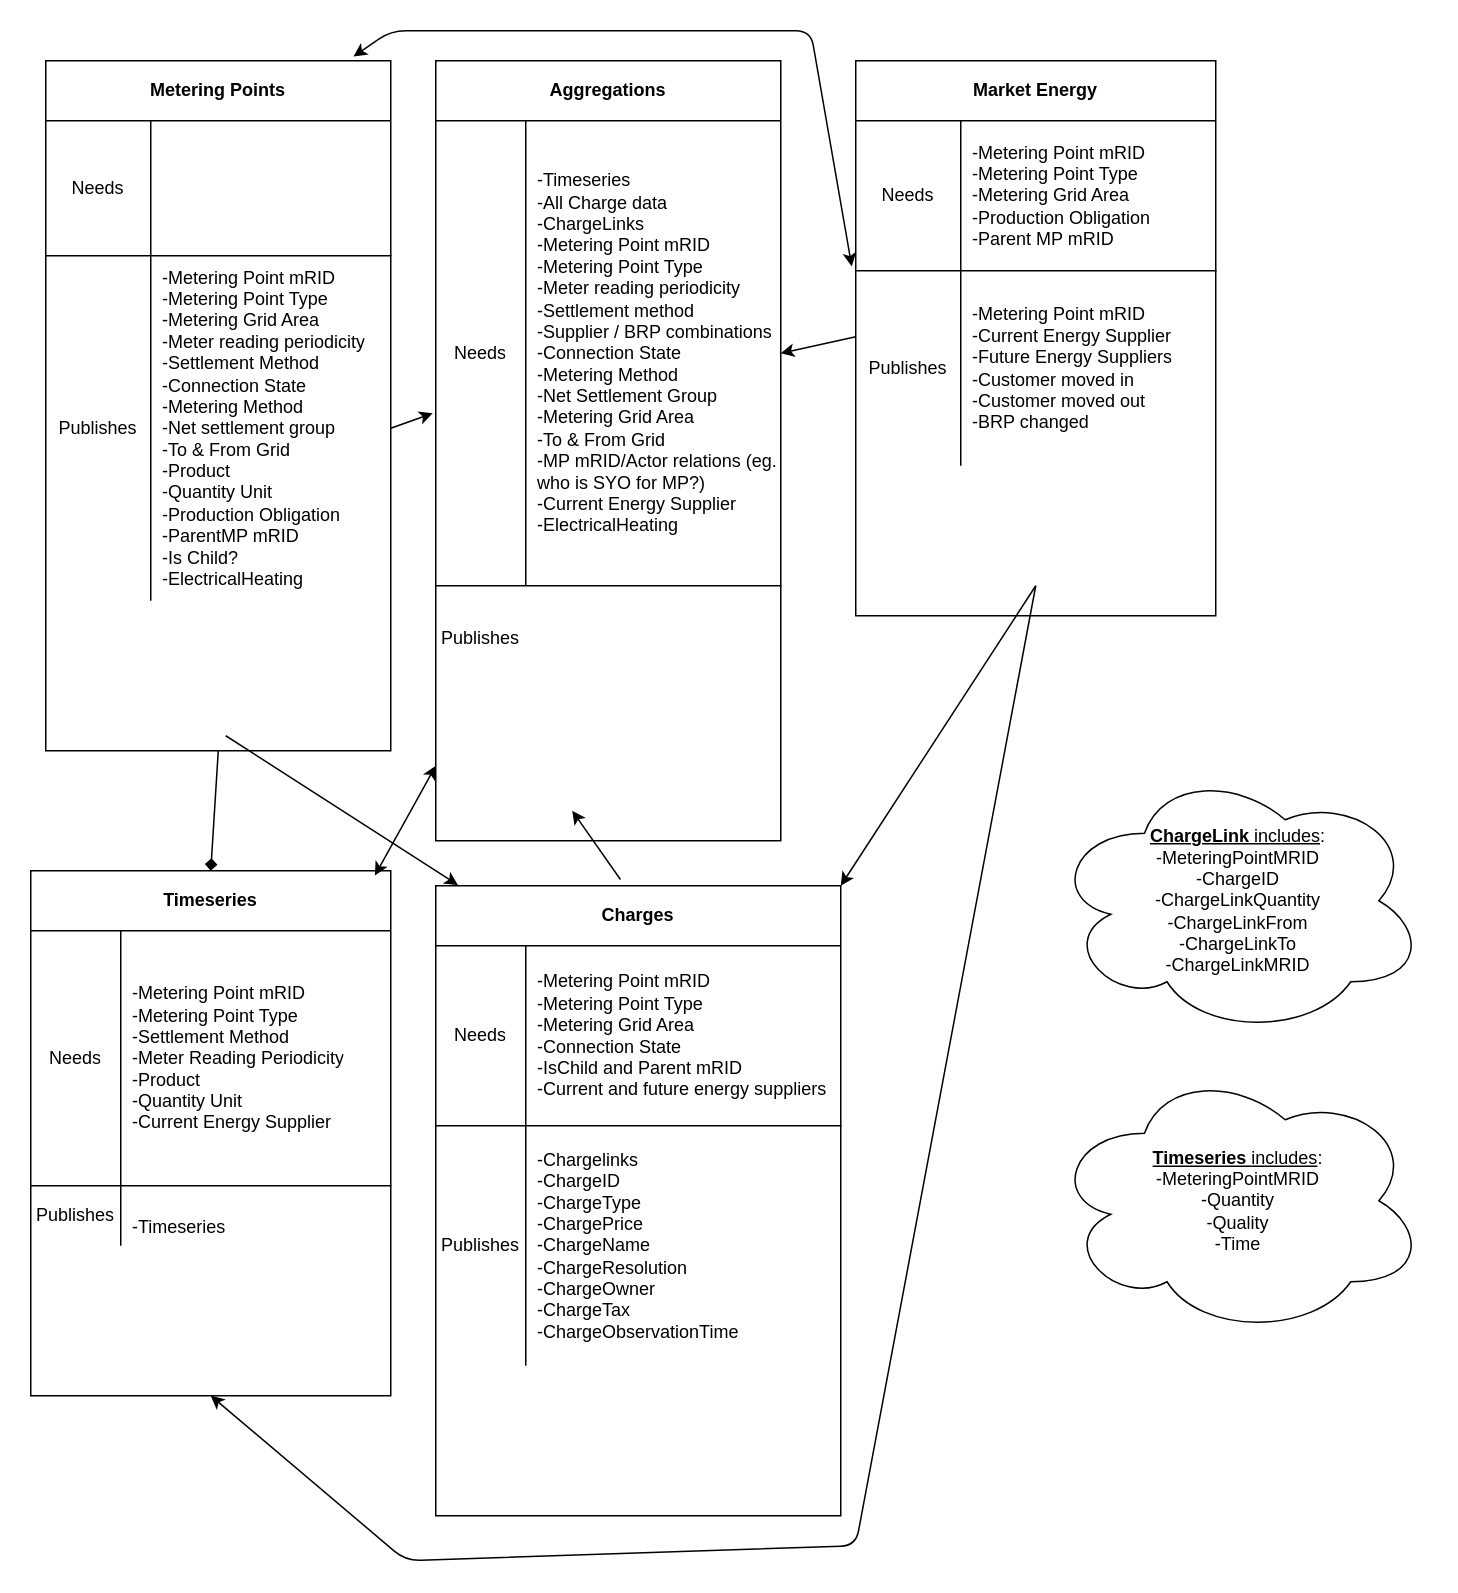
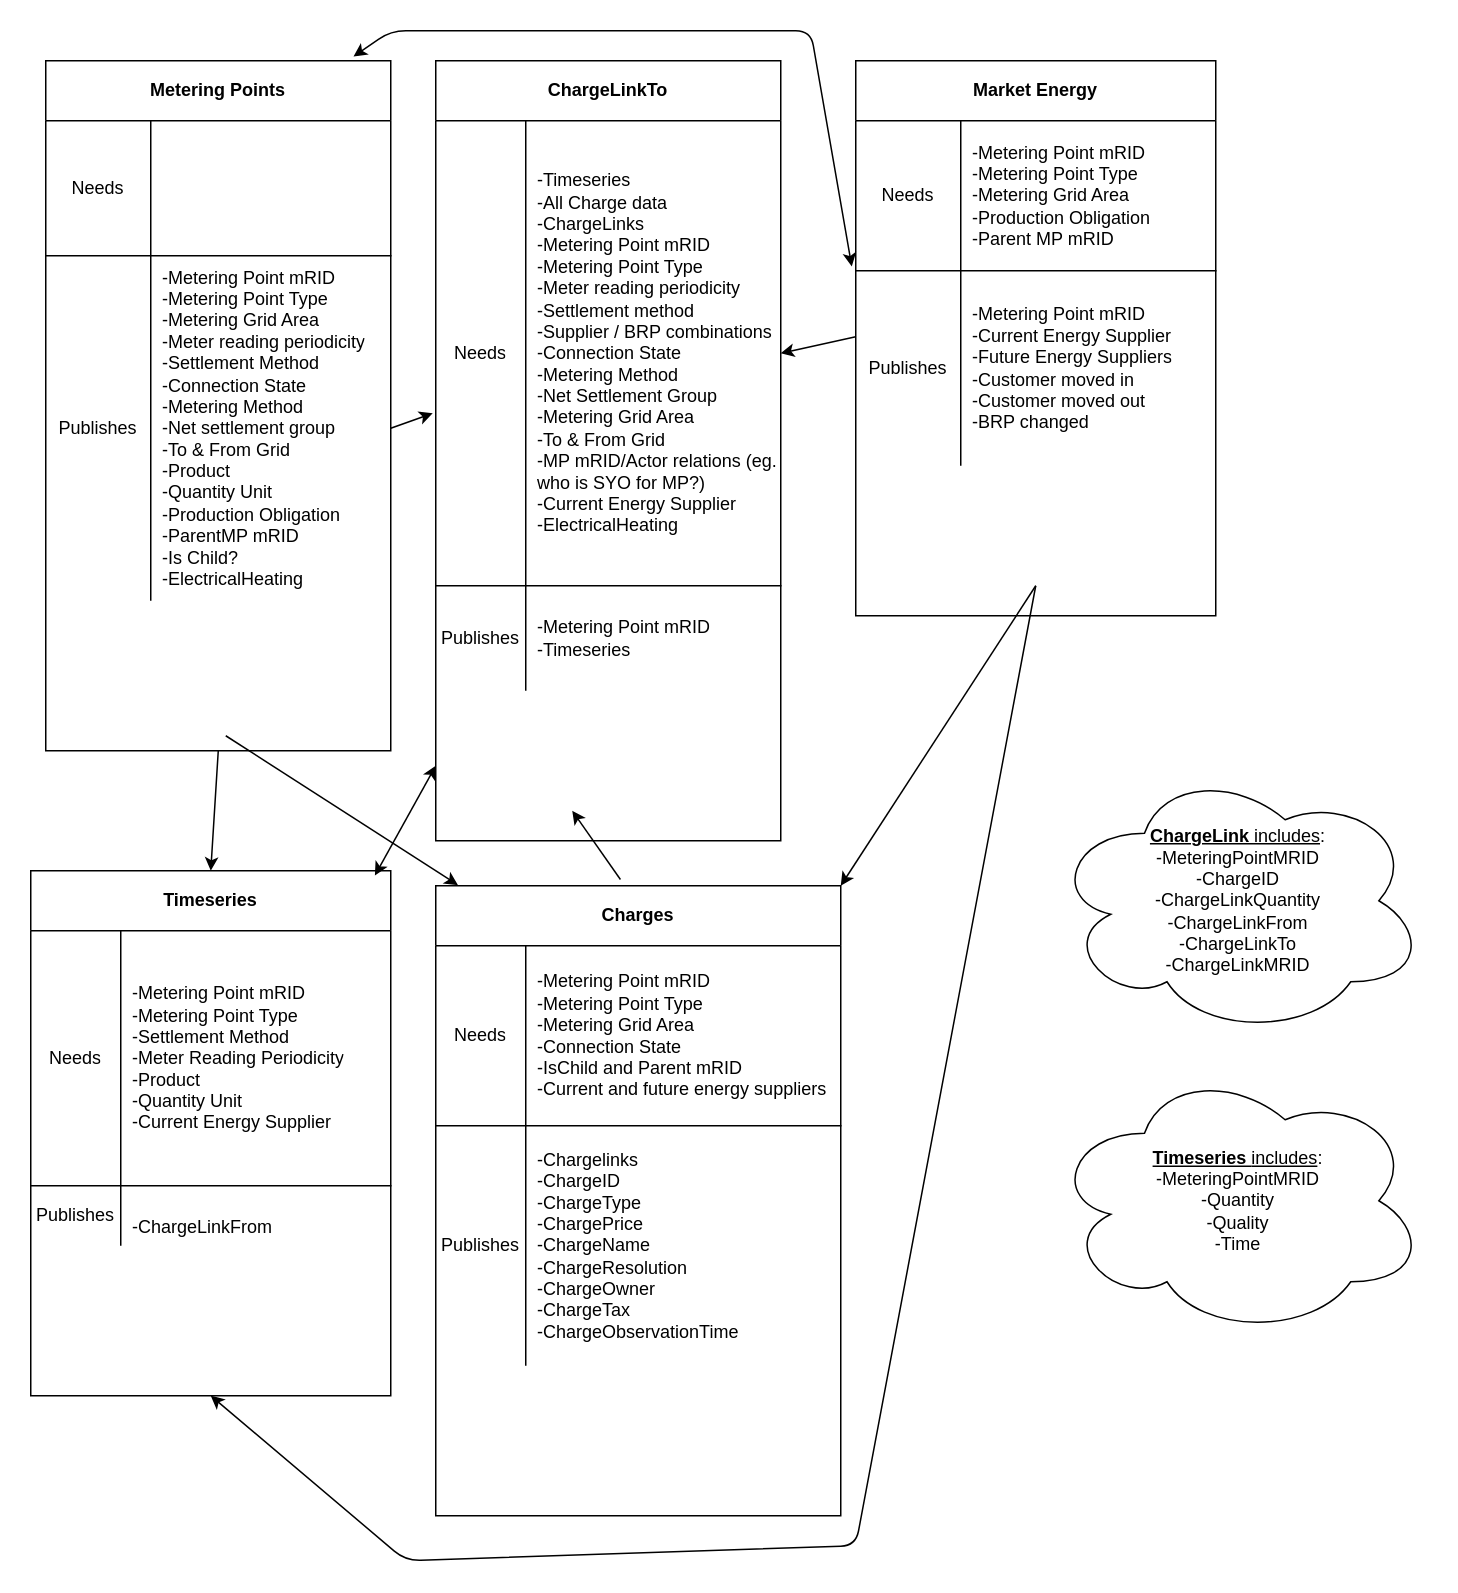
(608, 91) -> (608, 91)
none -> (653, 638)
(212, 858) -> (211, 859)
(184, 1216) -> (206, 1216)
